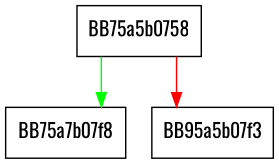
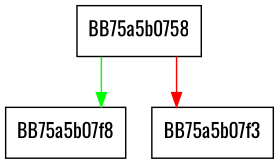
(66, 133) -> (66, 133)
(213, 133) -> (213, 133)
